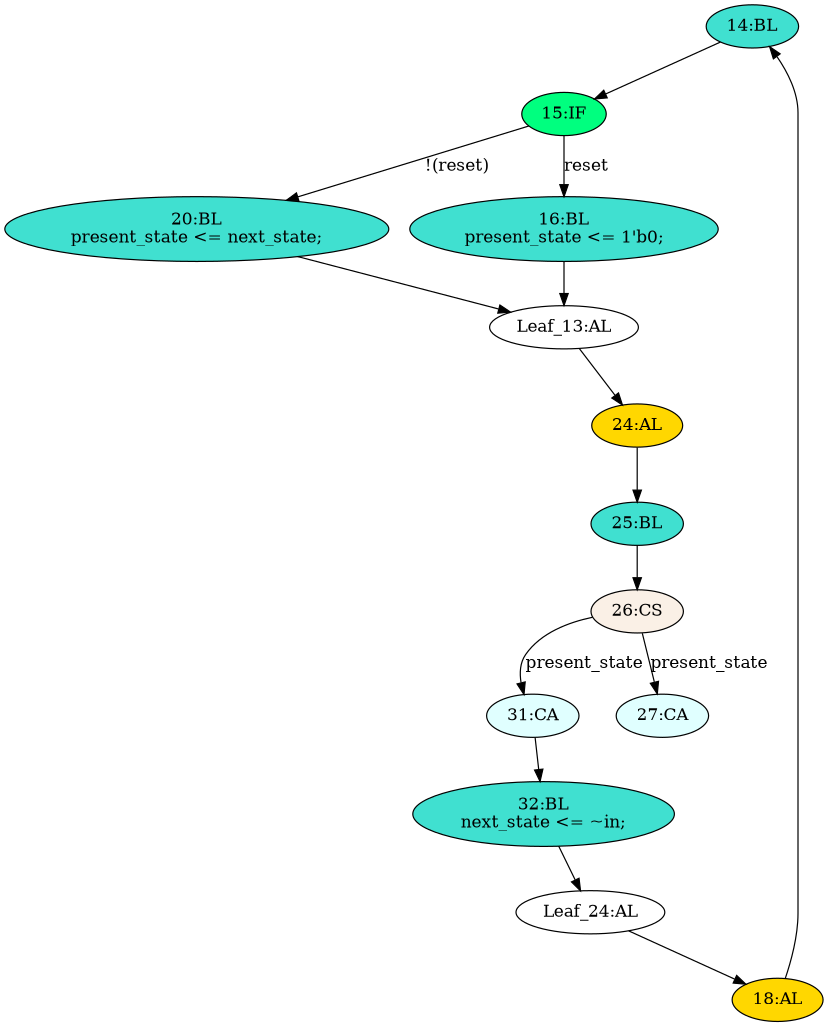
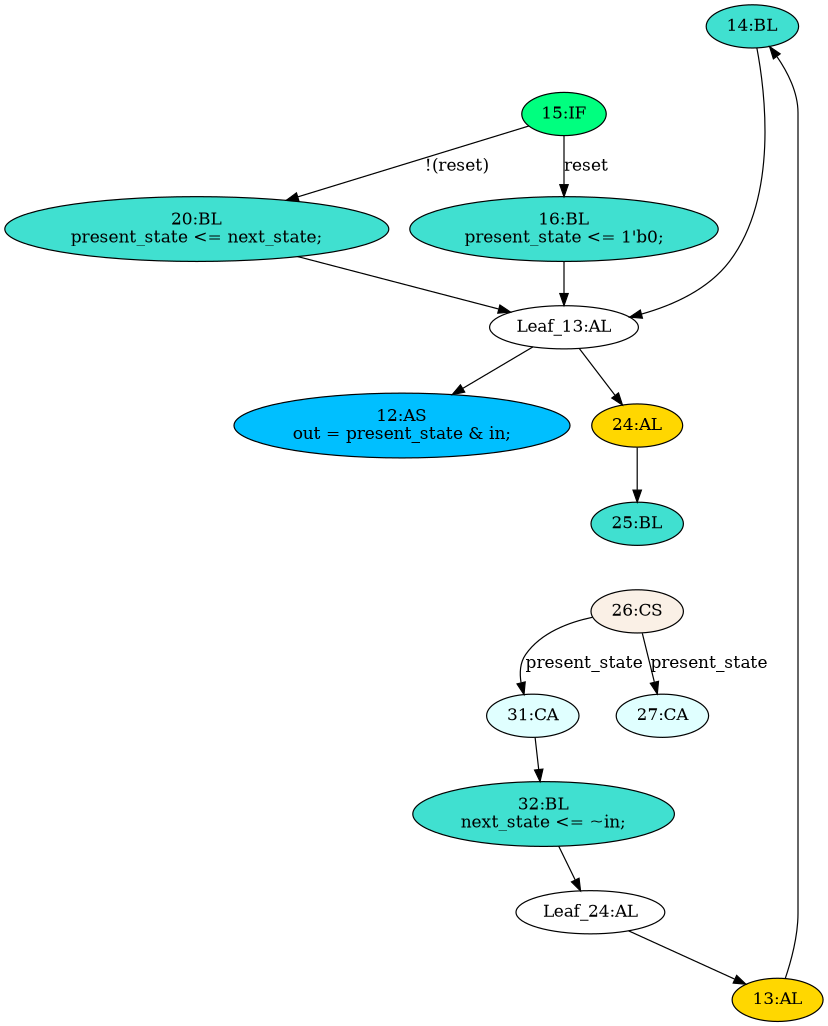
(663, 68) -> (755, 209)
none -> (402, 426)
(637, 562) -> none
(778, 1000) -> (778, 1000)
